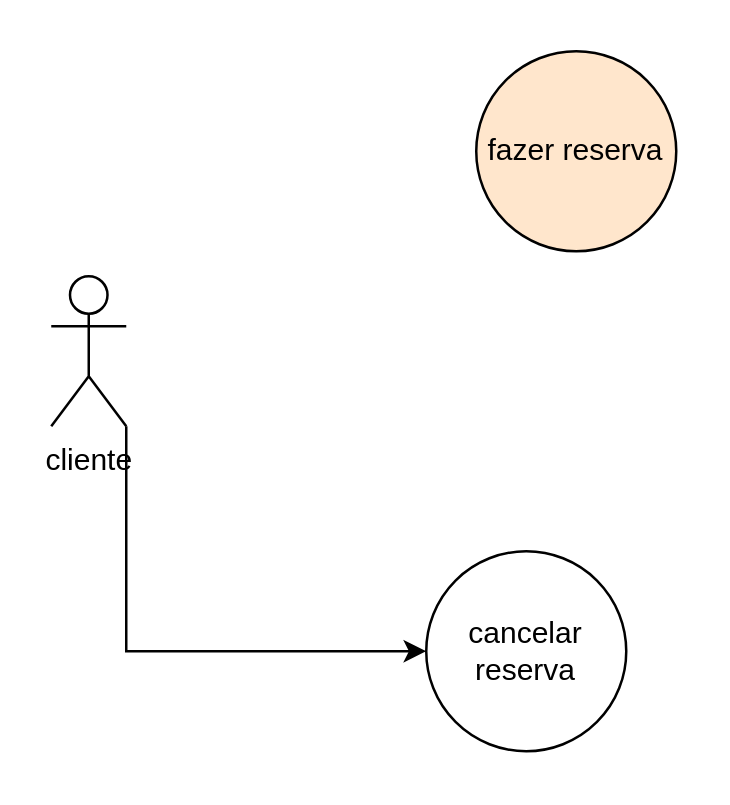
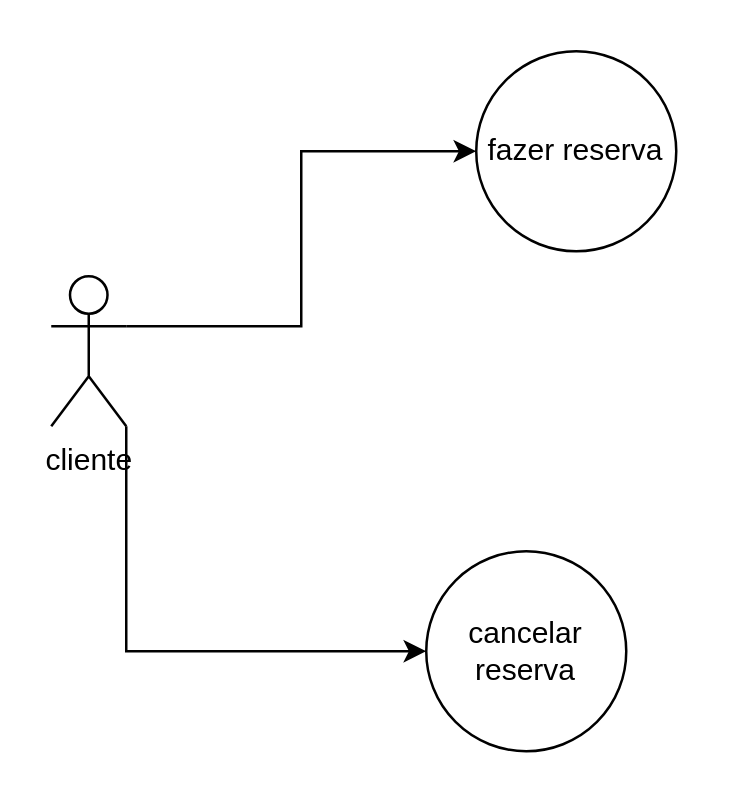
(576, 151) -> (576, 151)
none -> (301, 246)
